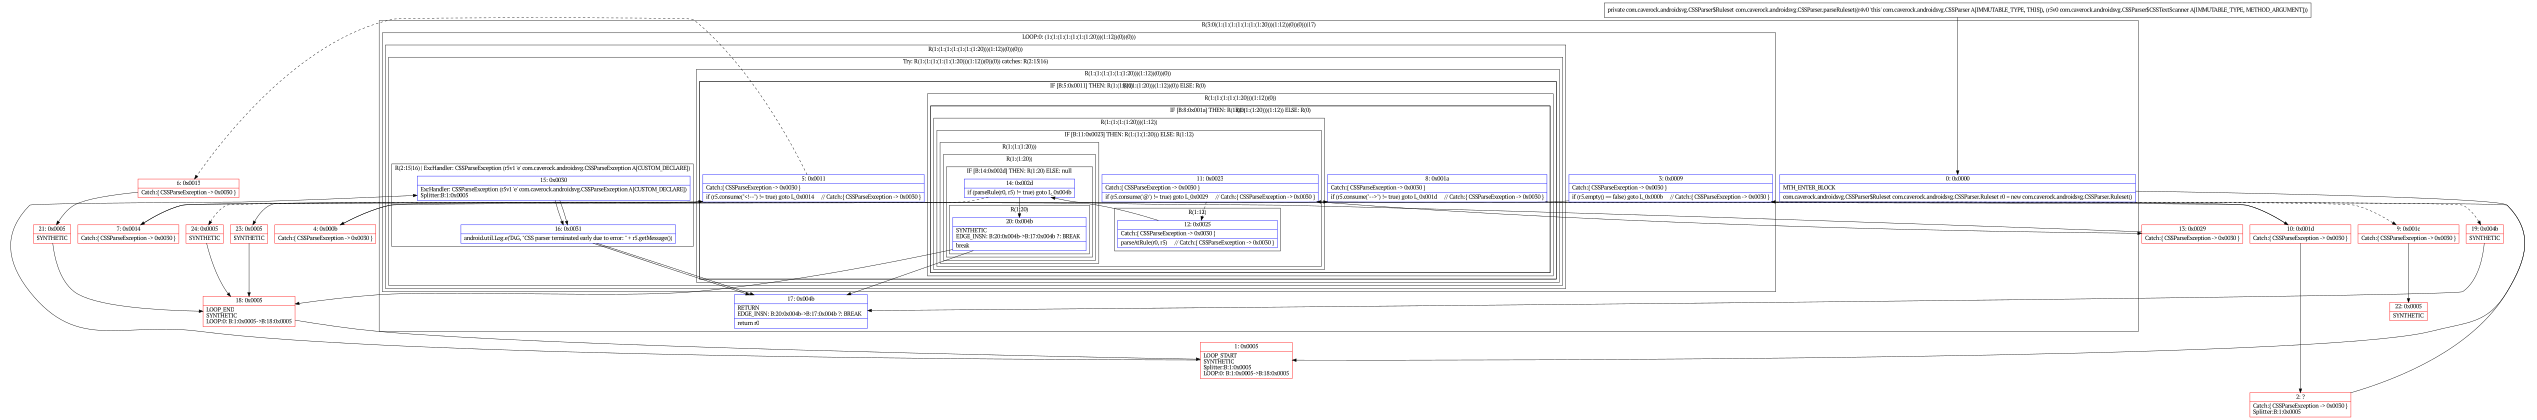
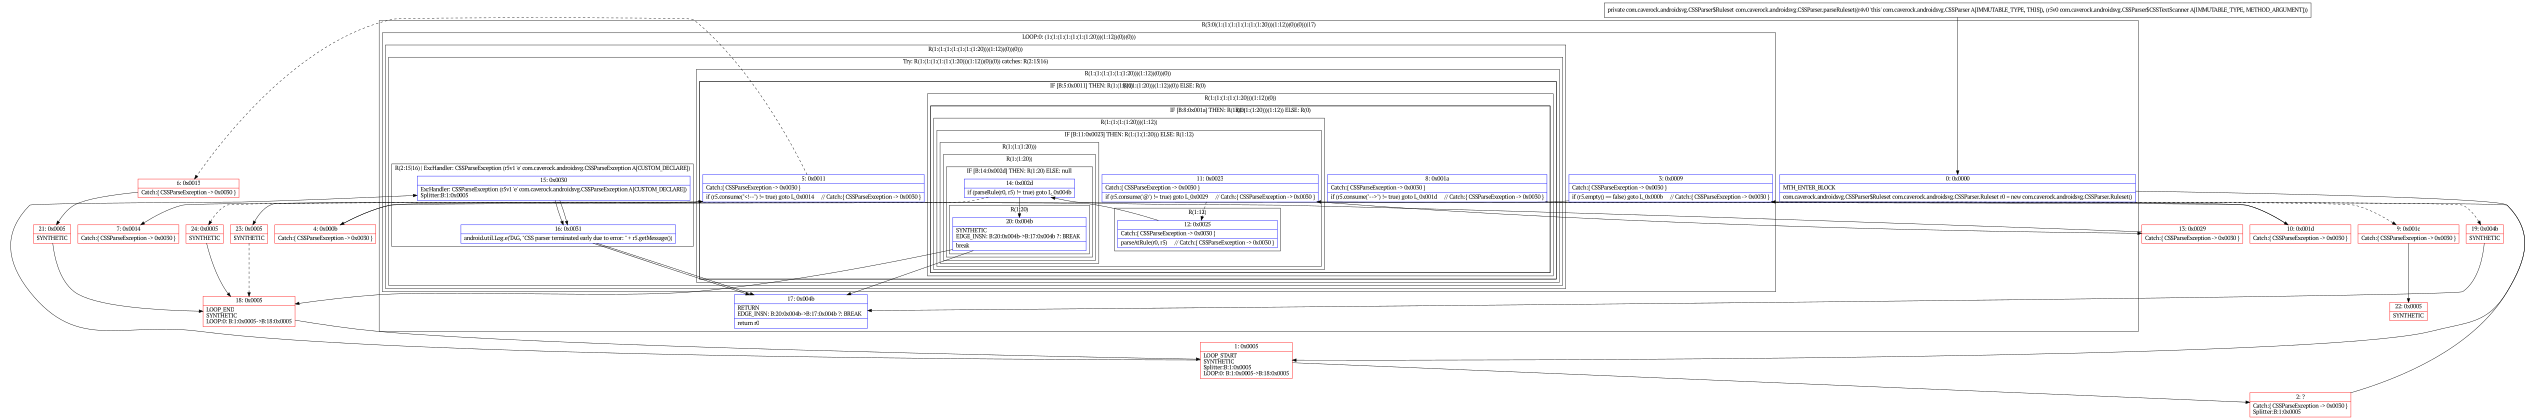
(730, 203) -> none
(249, 268) -> (249, 268)
(2300, 316) -> (1769, 382)
